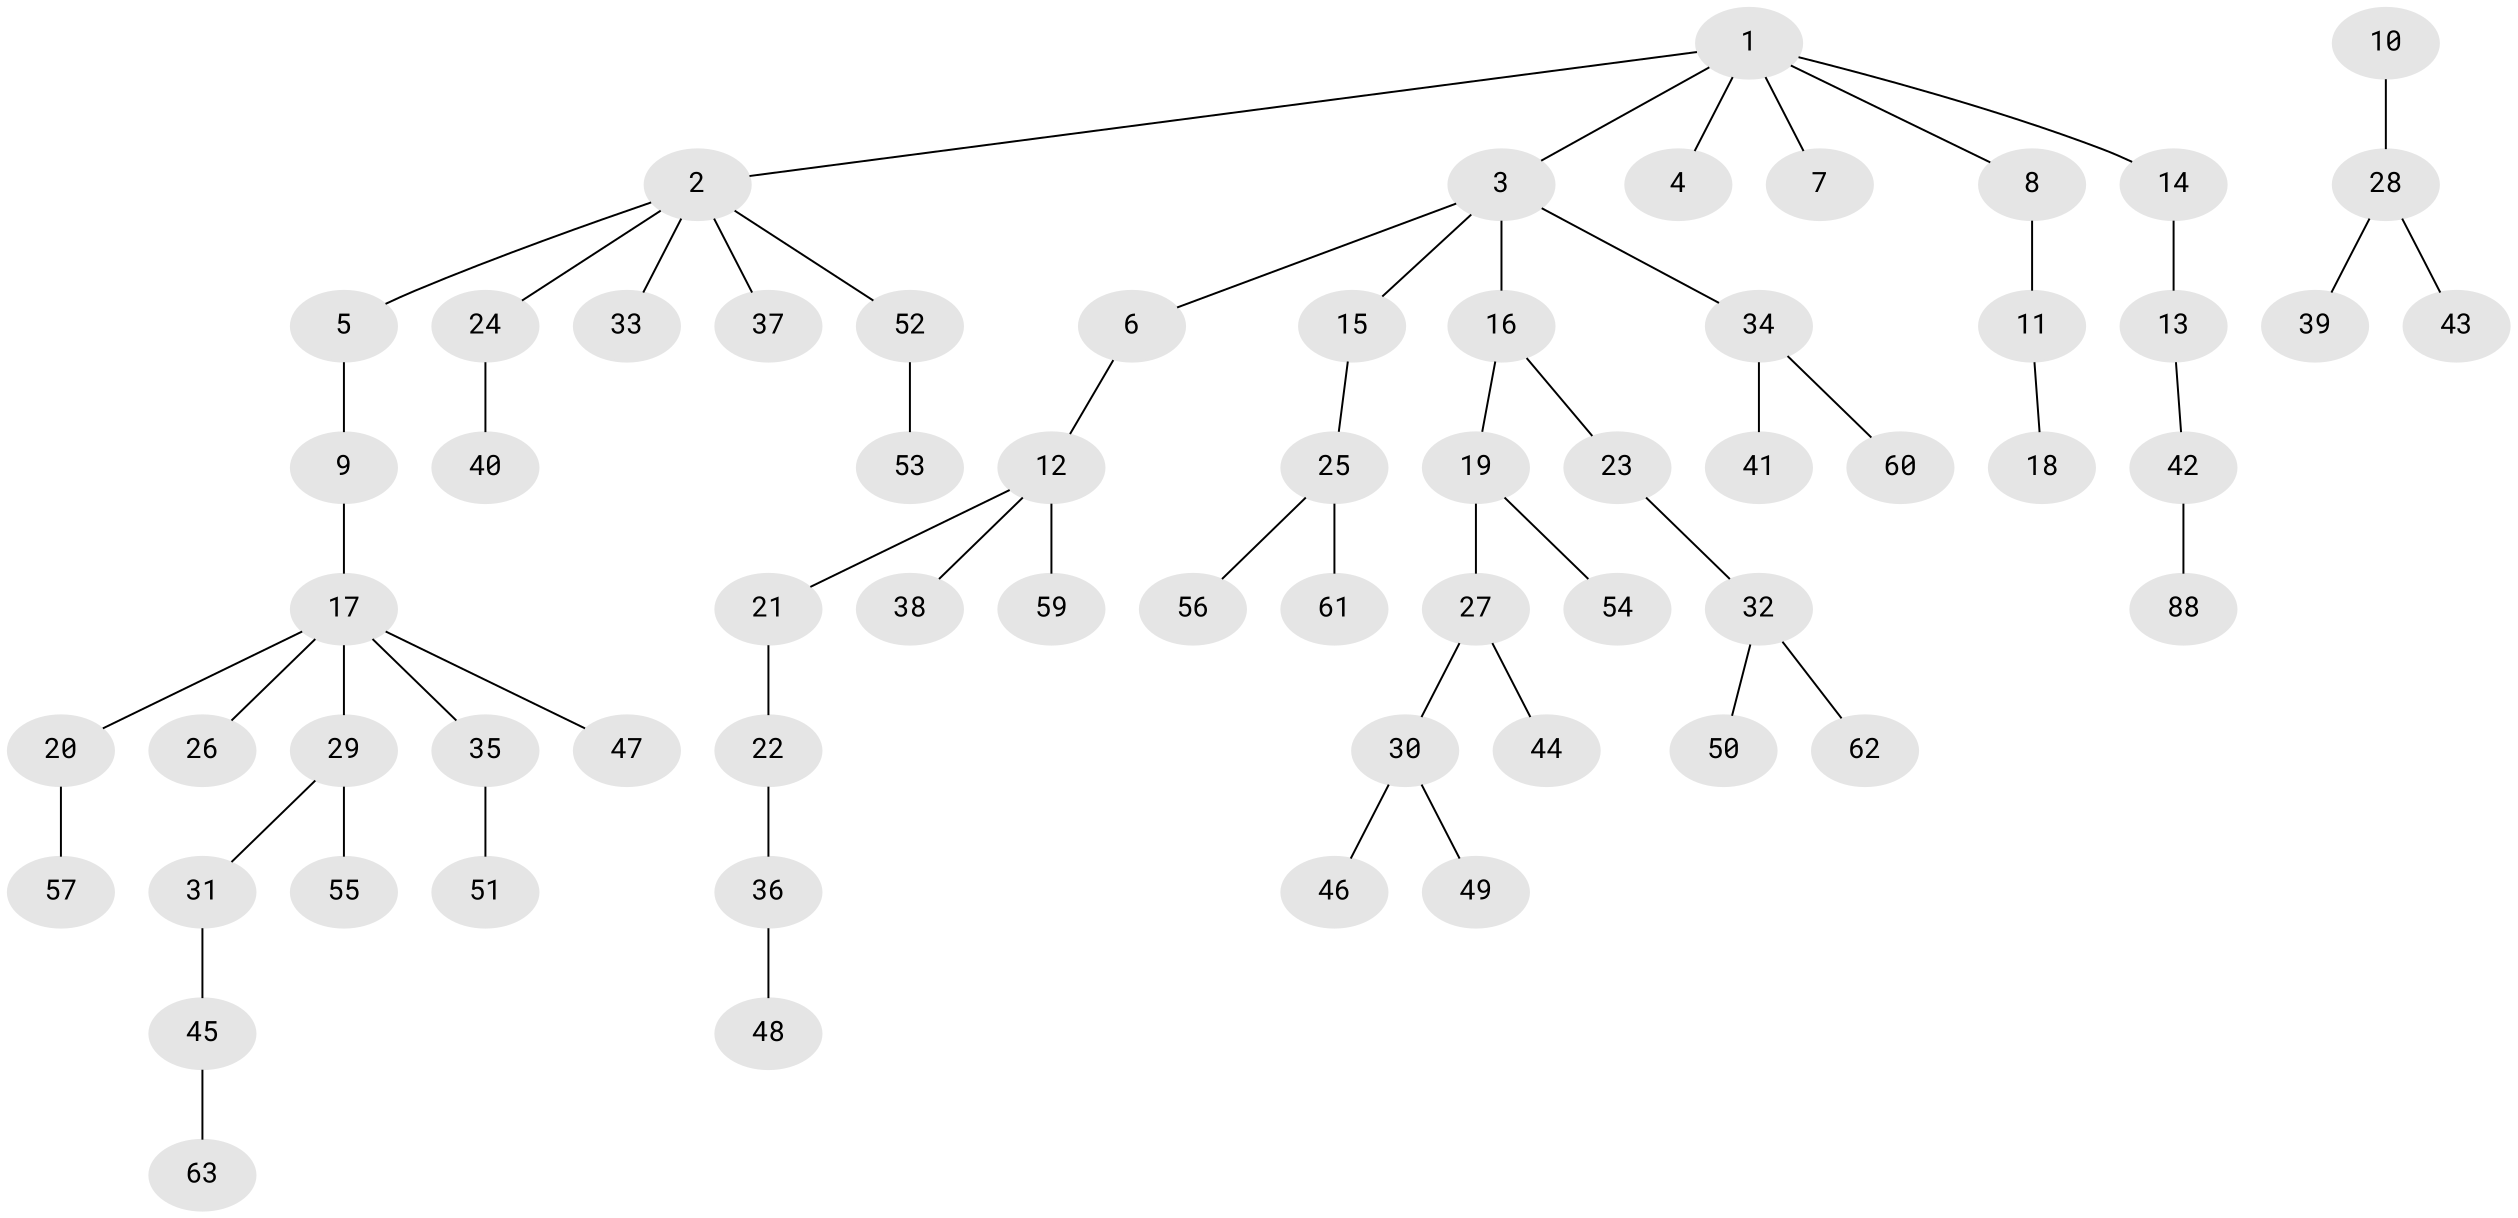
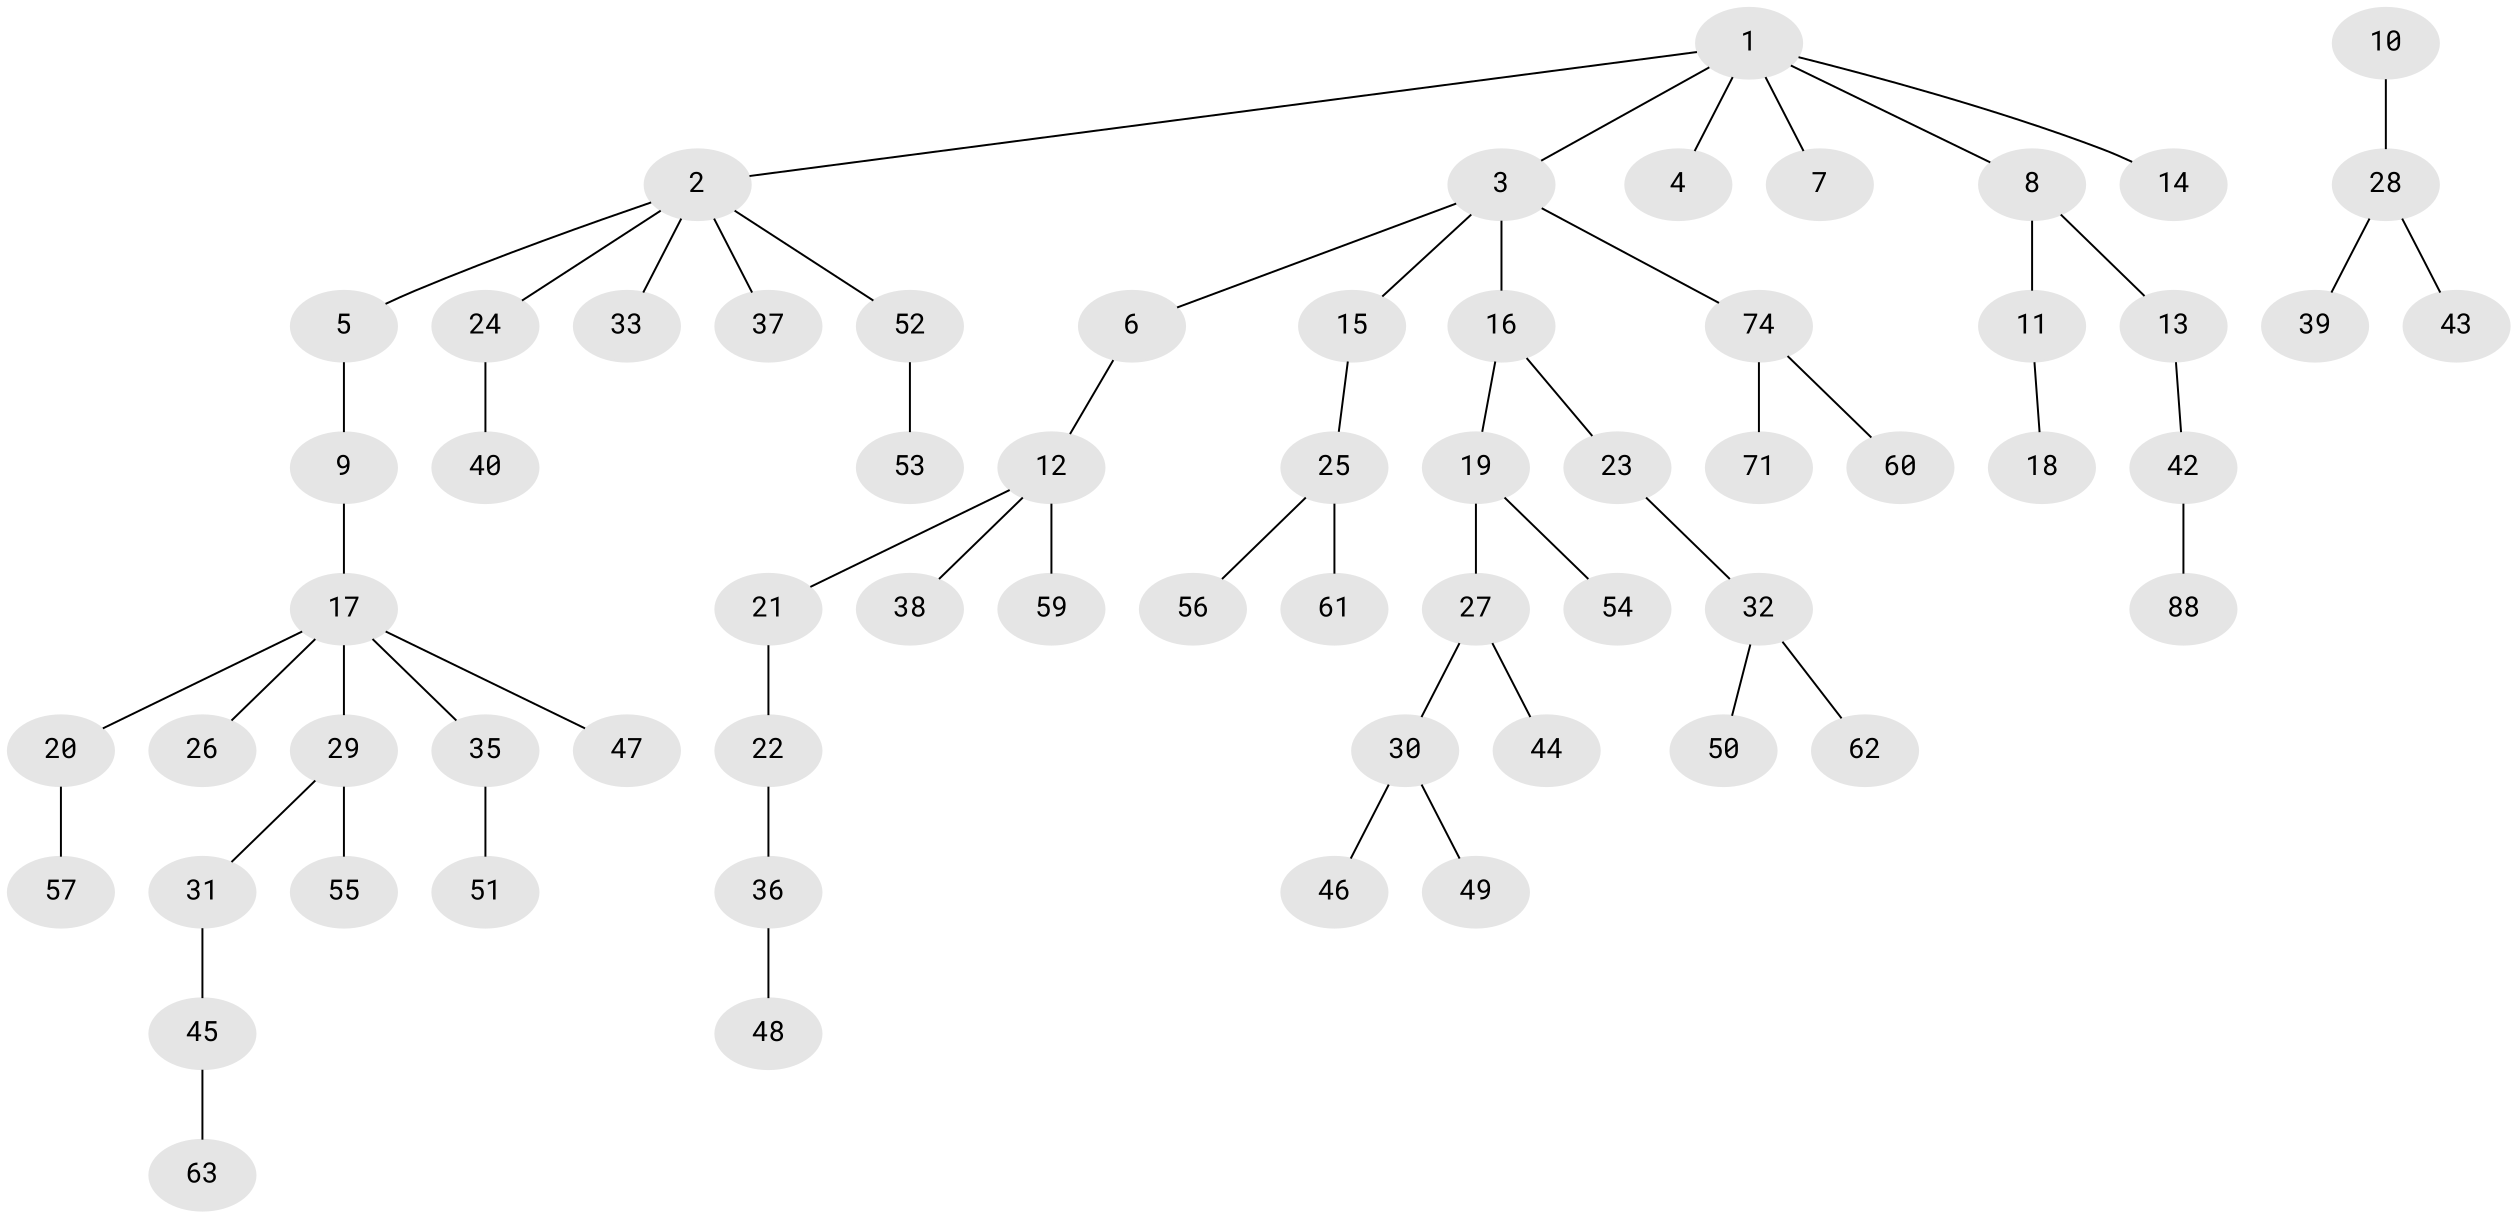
(2174, 256) -> (2103, 255)
(1759, 326) -> (1759, 326)
(1759, 468) -> (1759, 468)
